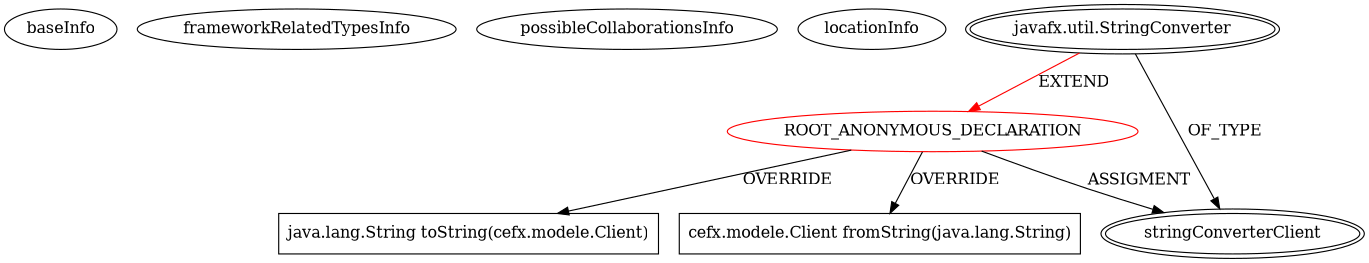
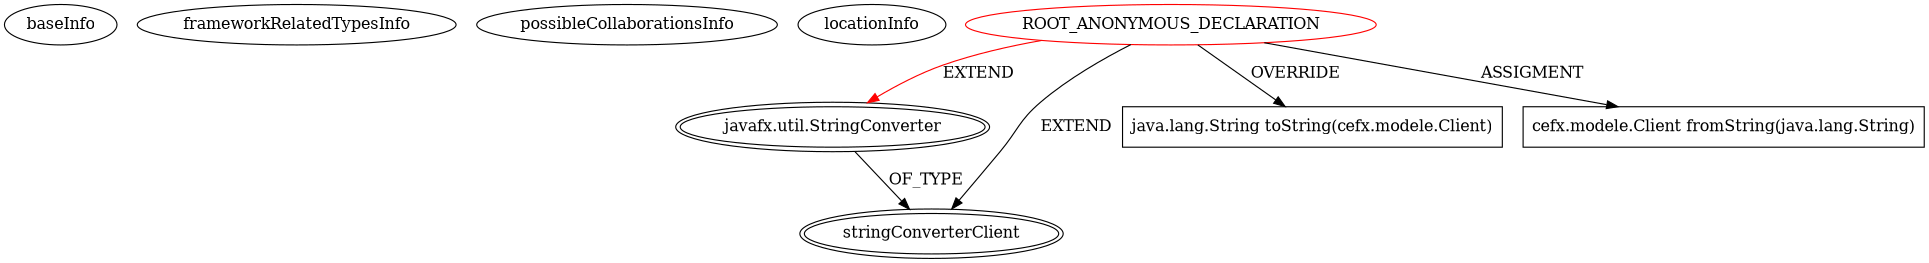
(1029, 80) -> (957, 61)
(955, 180) -> (1532, 74)
(1139, 180) -> (1076, 127)
